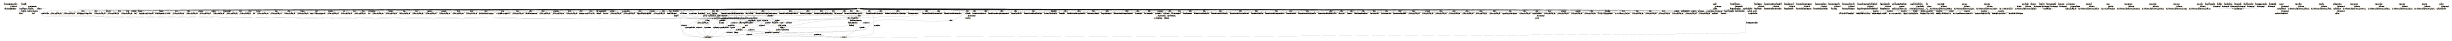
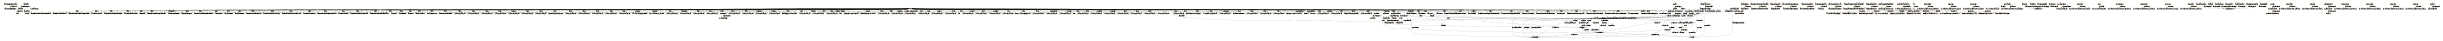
(1176, 14) -> none
(1361, 14) -> (402, 14)
